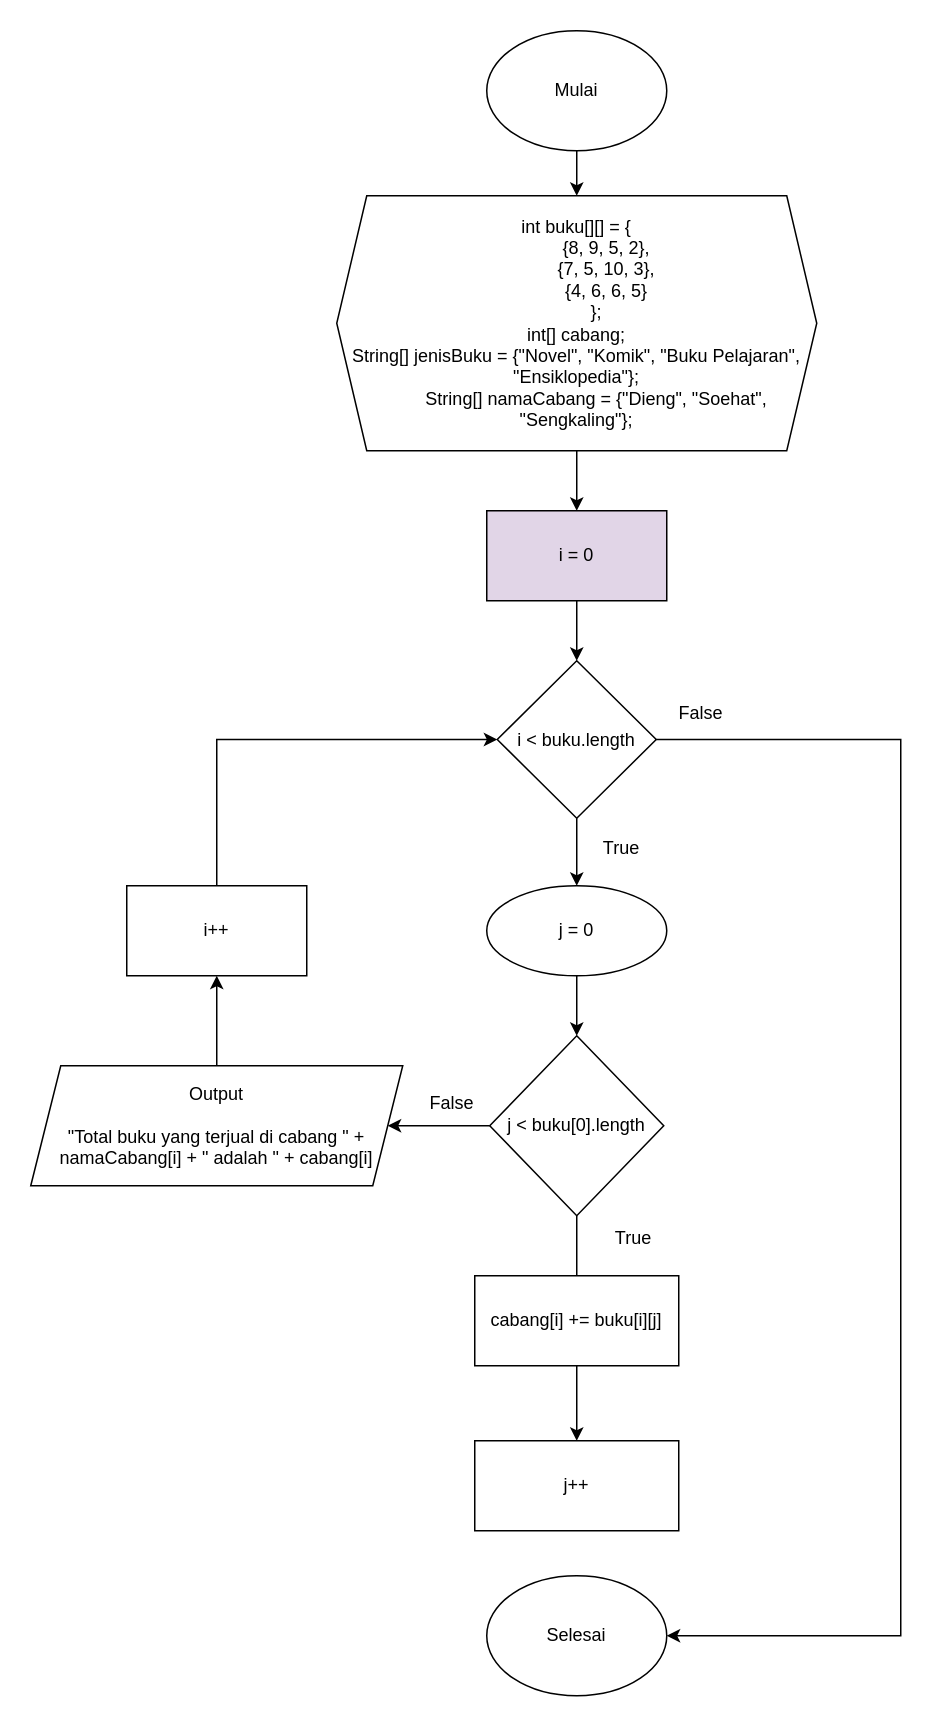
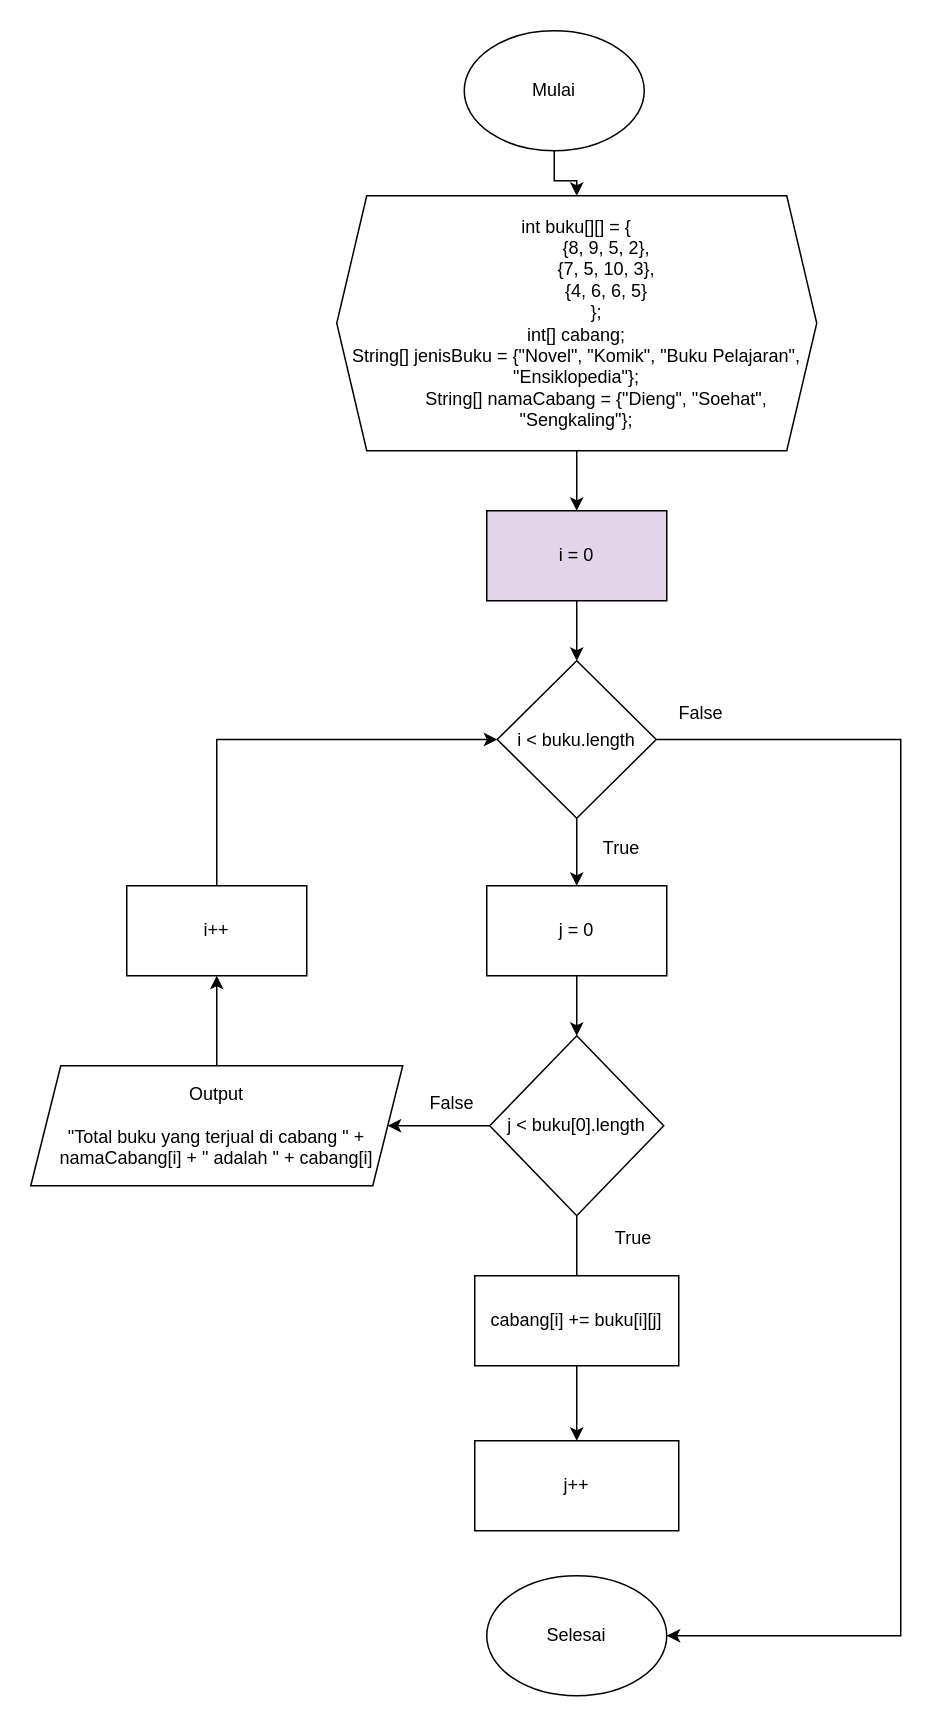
(577, 91) -> (554, 91)
(577, 931) -> (577, 931)
